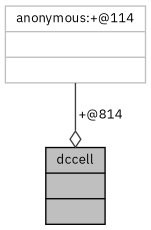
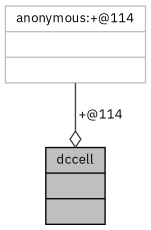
(100, 115) -> (100, 115)
